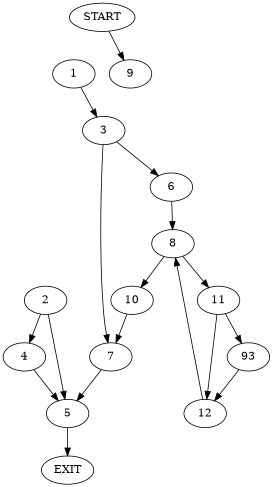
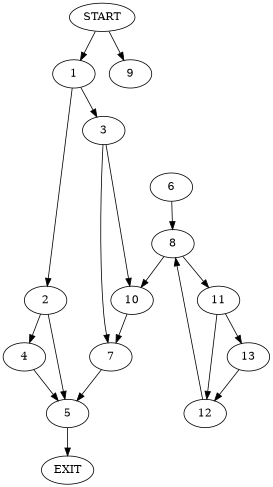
none -> (90, 42)
(134, 156) -> (117, 212)
none -> (60, 183)
(248, 357) -> (248, 357)
